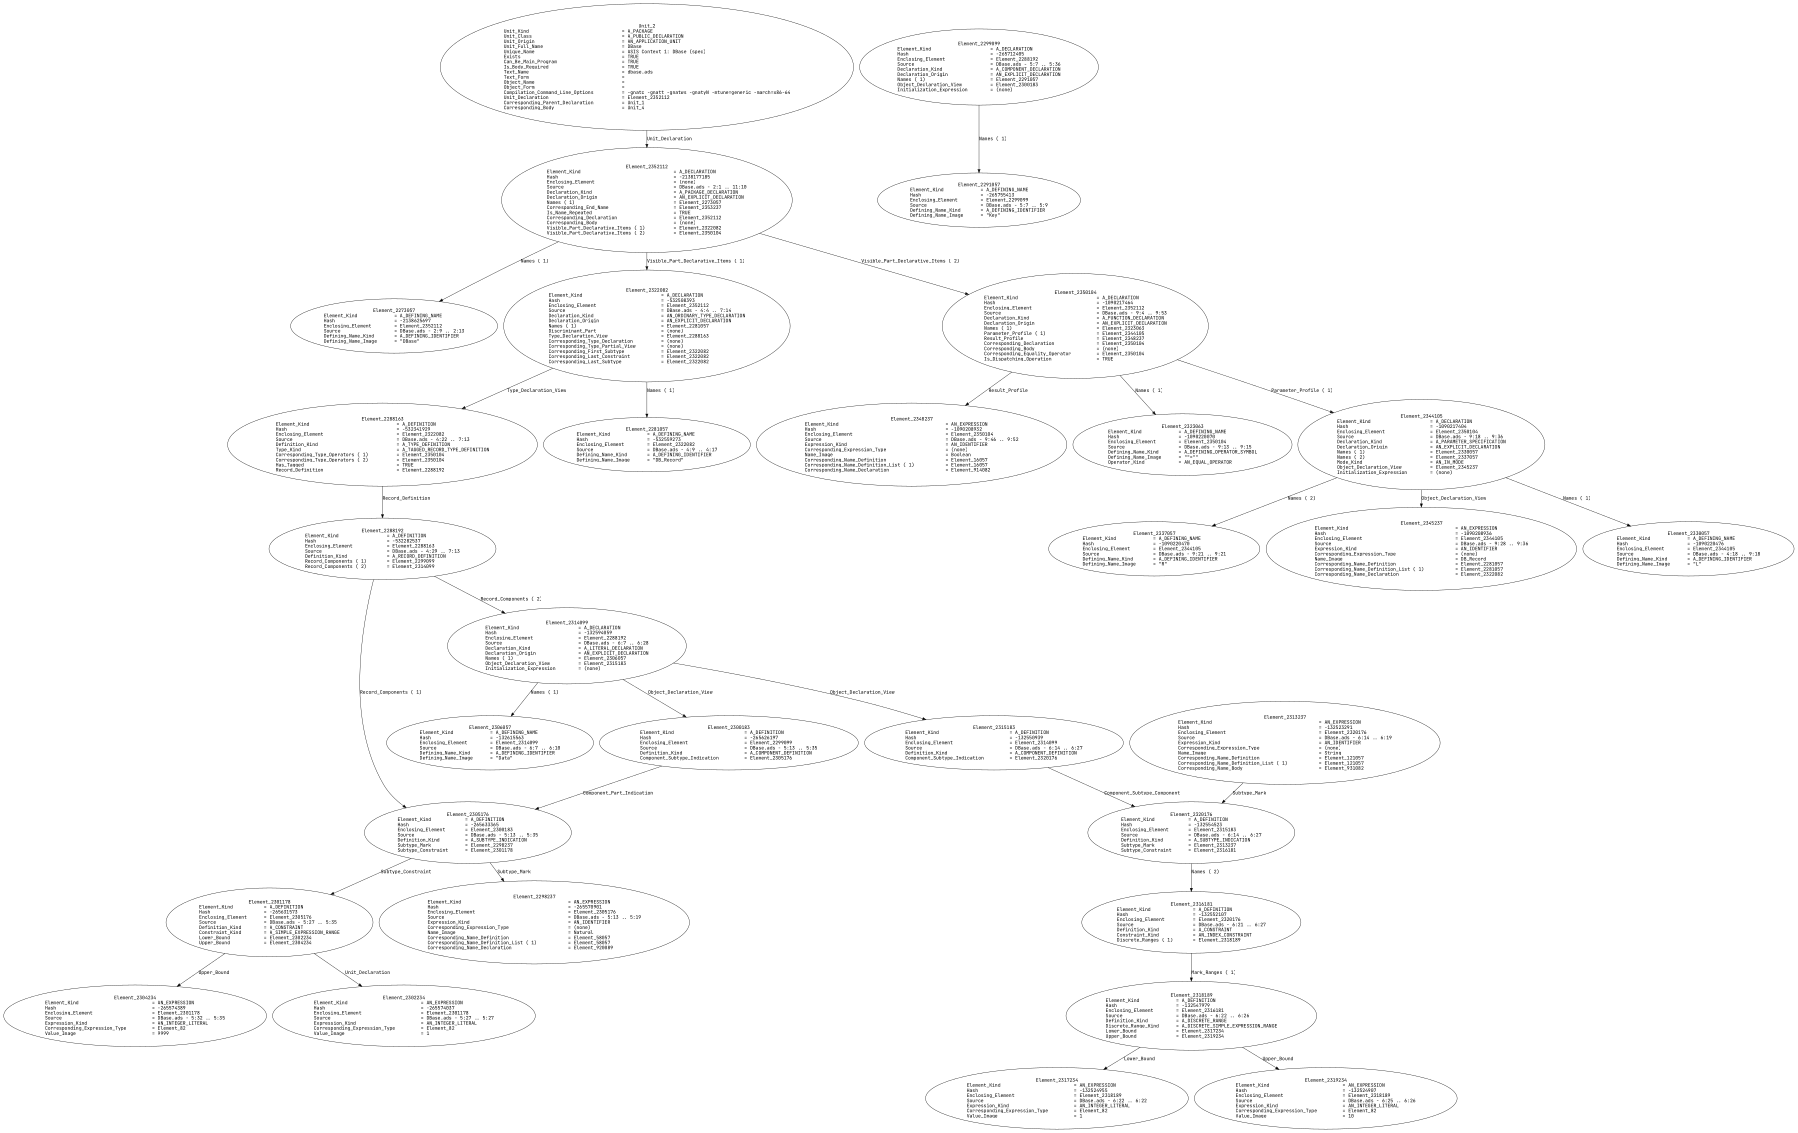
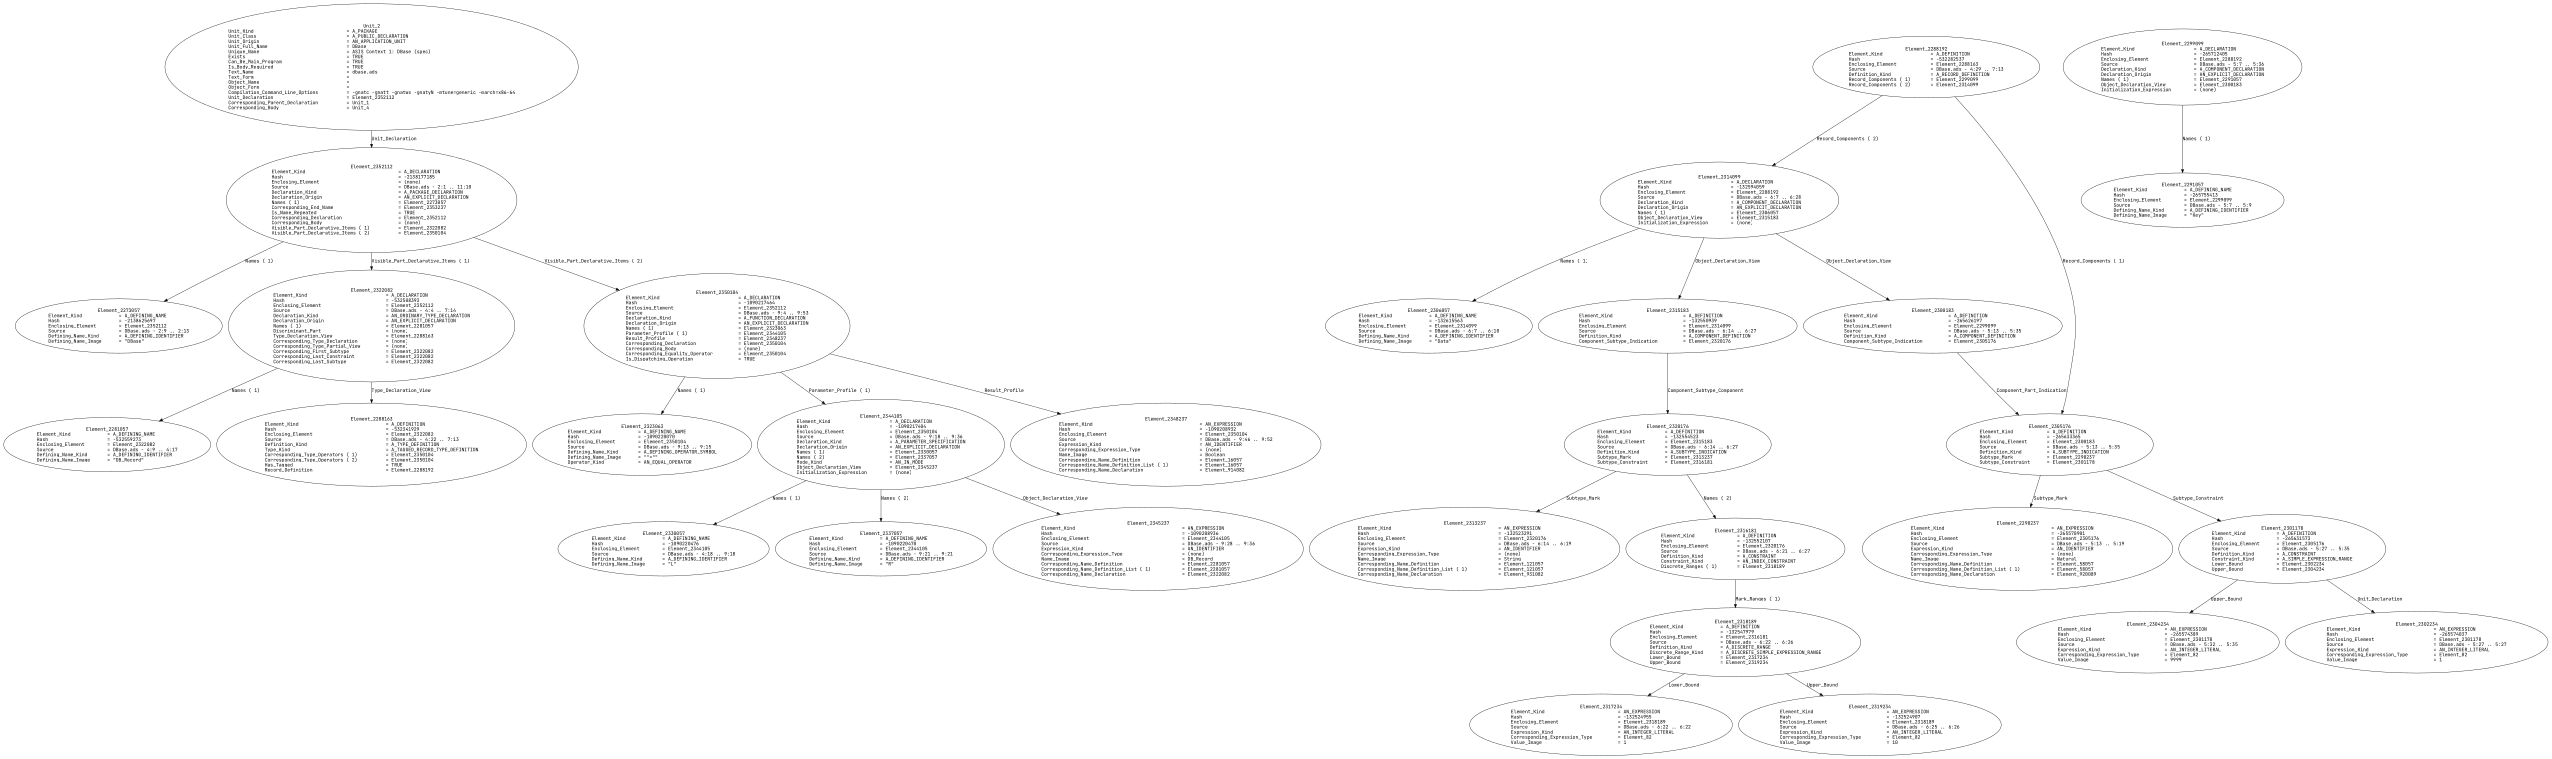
(383, 500) -> none
(614, 648) -> (1769, 202)
(1222, 768) -> (1411, 574)
(1234, 792) -> (1578, 491)
